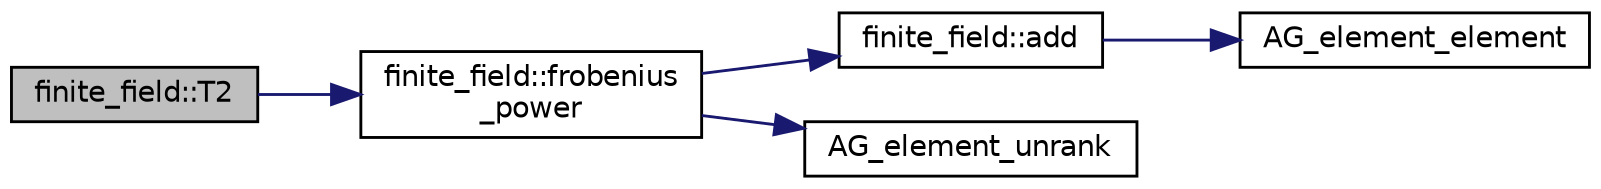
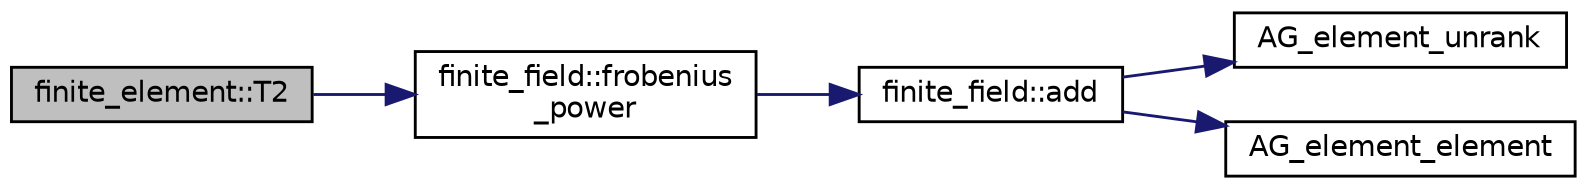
(135, 95) -> (162, 95)
(738, 120) -> (1164, 72)
